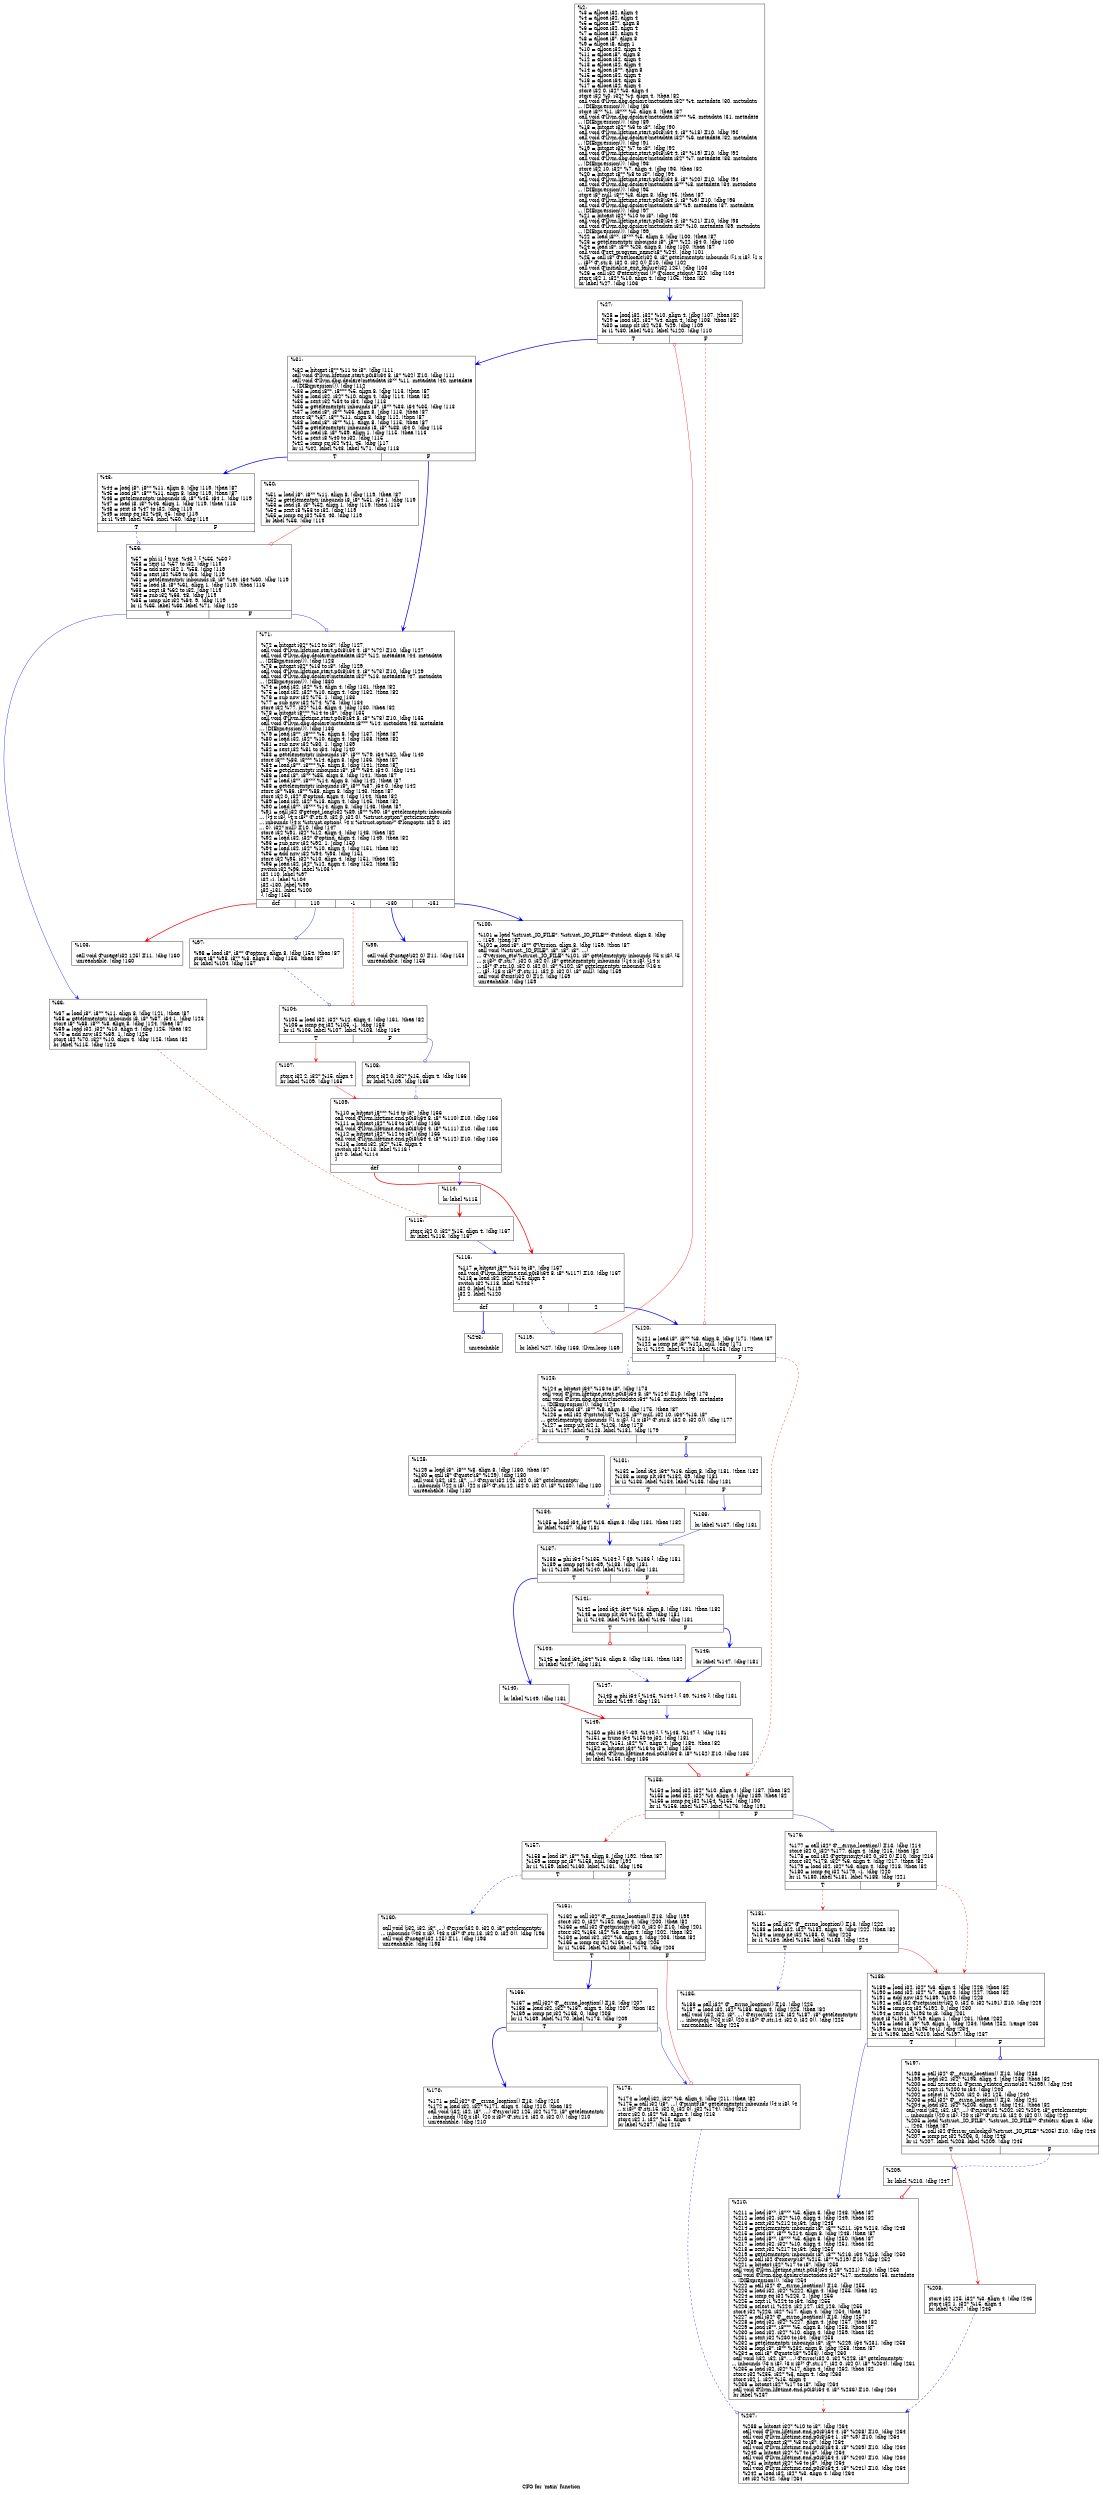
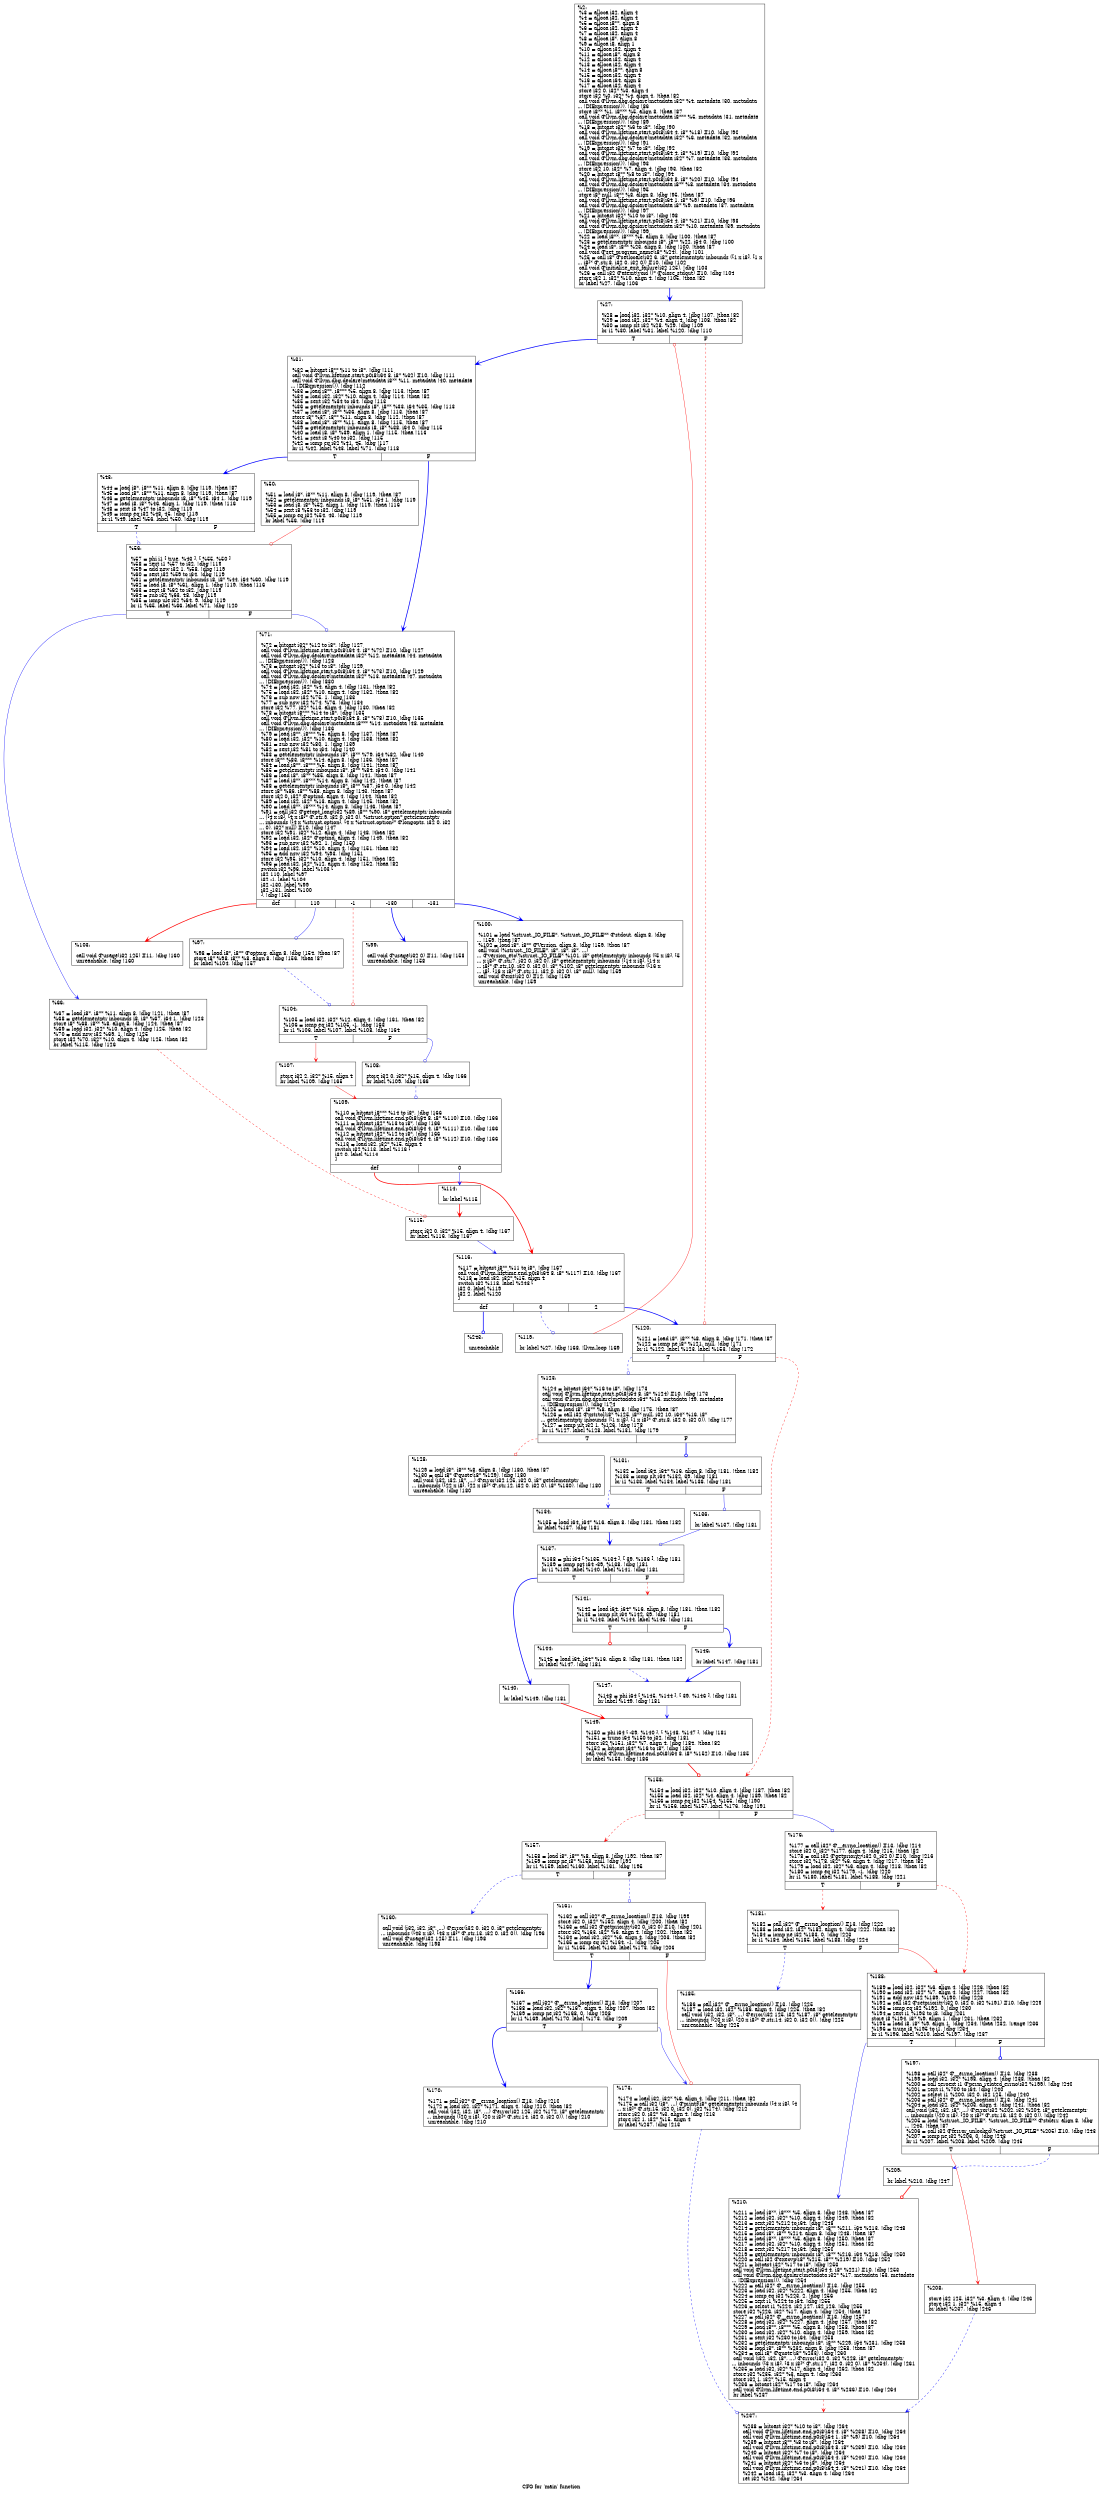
(724, 1501) -> (724, 1501)
(954, 2090) -> (954, 2090)
